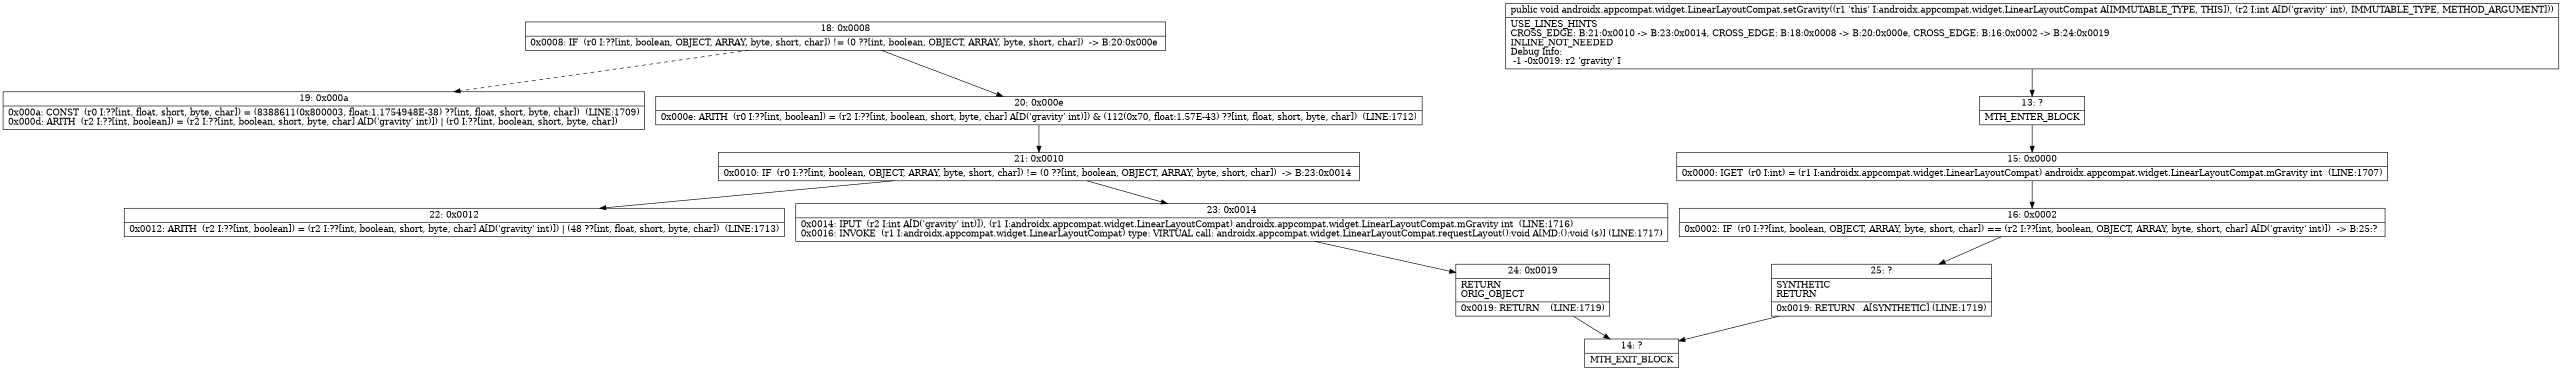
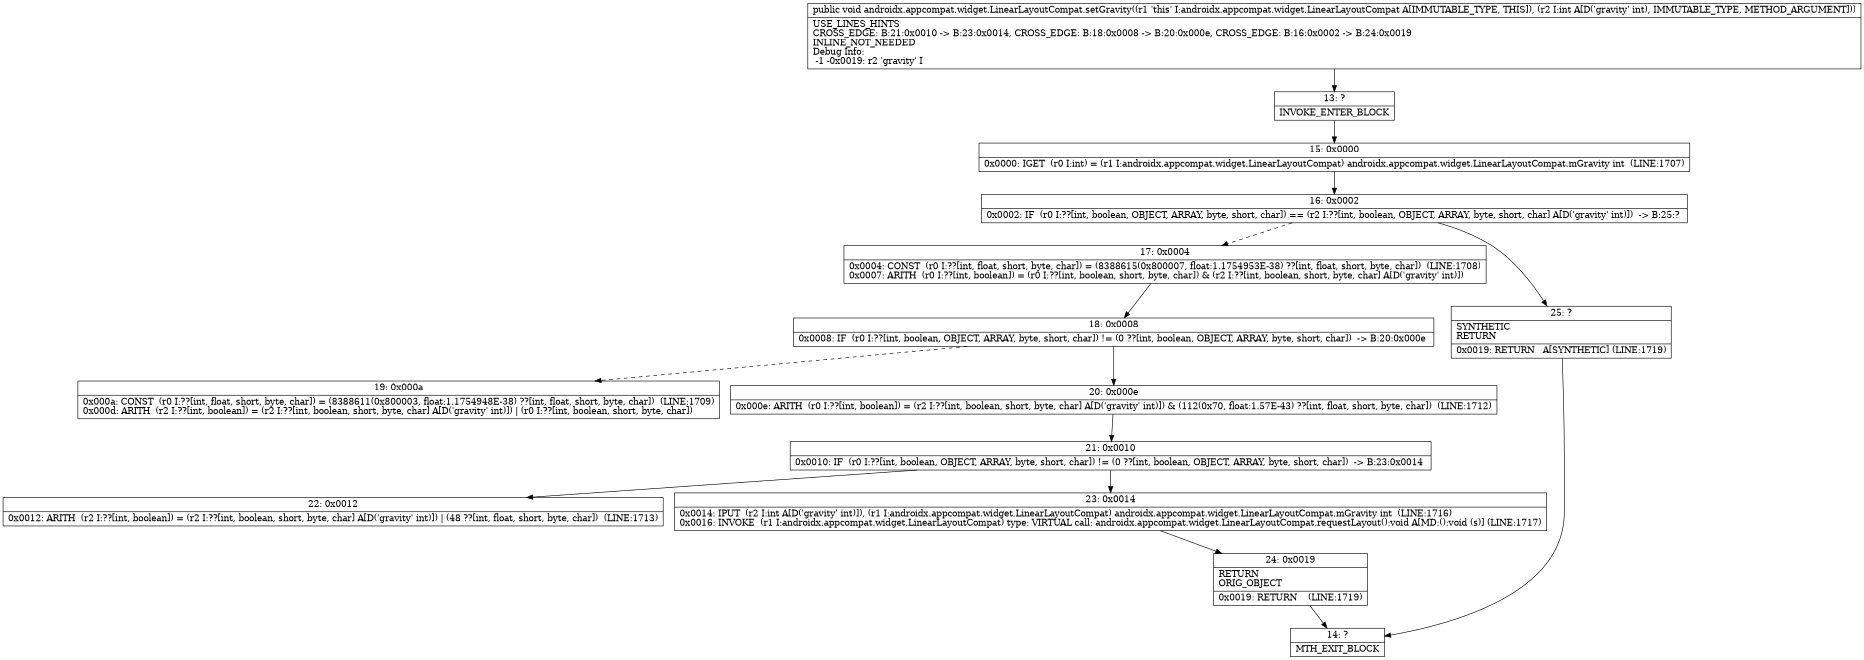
(2032, 117) -> (1334, 113)
none -> (1165, 265)
